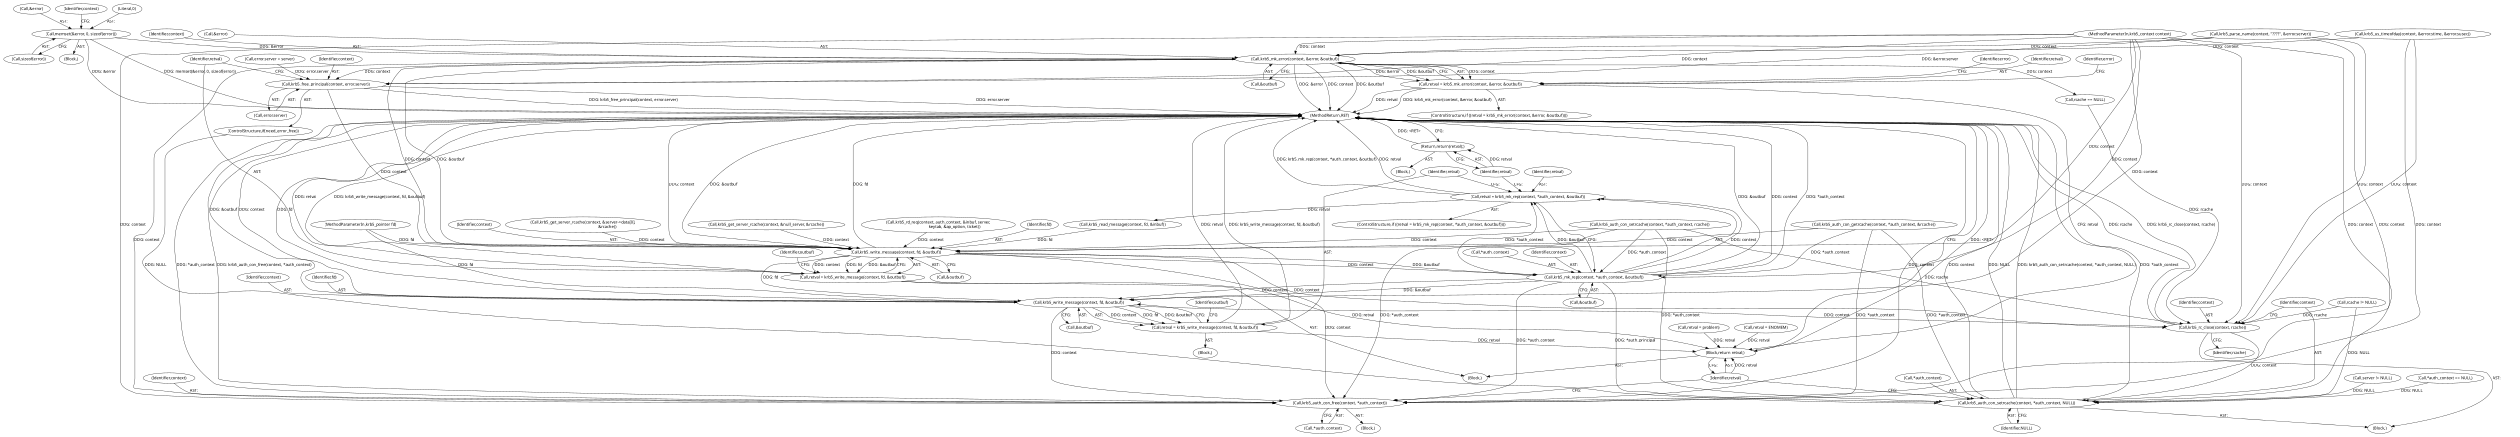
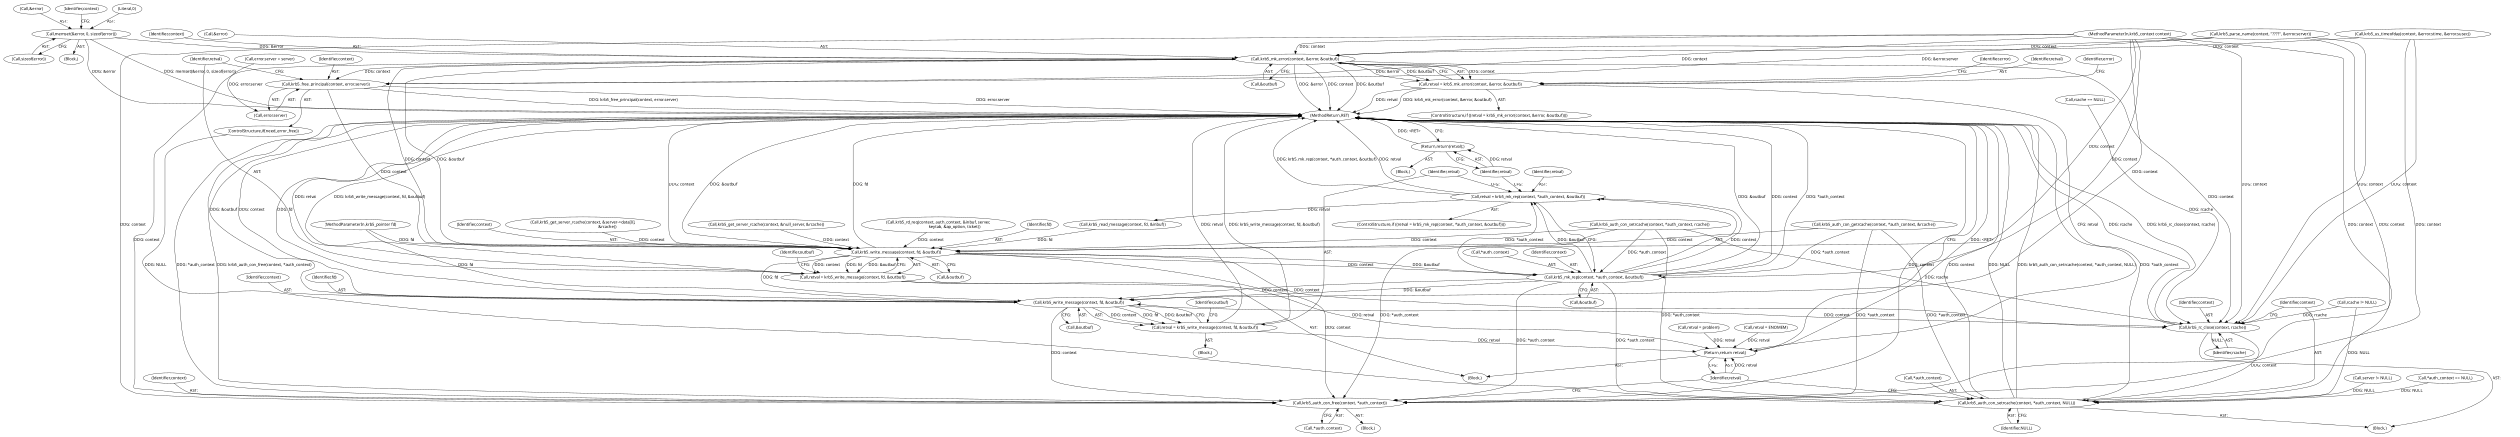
(1744, 65) -> (1872, 65)
(292, 72) -> (228, 86)
(1635, 340) -> (1635, 340)
(2218, 340) -> (2218, 340)
none -> (2225, 341)
(1725, 353) -> (1725, 353)
